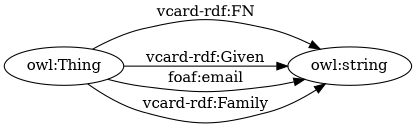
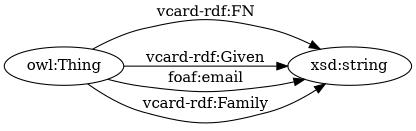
(350, 66) -> (350, 66)
